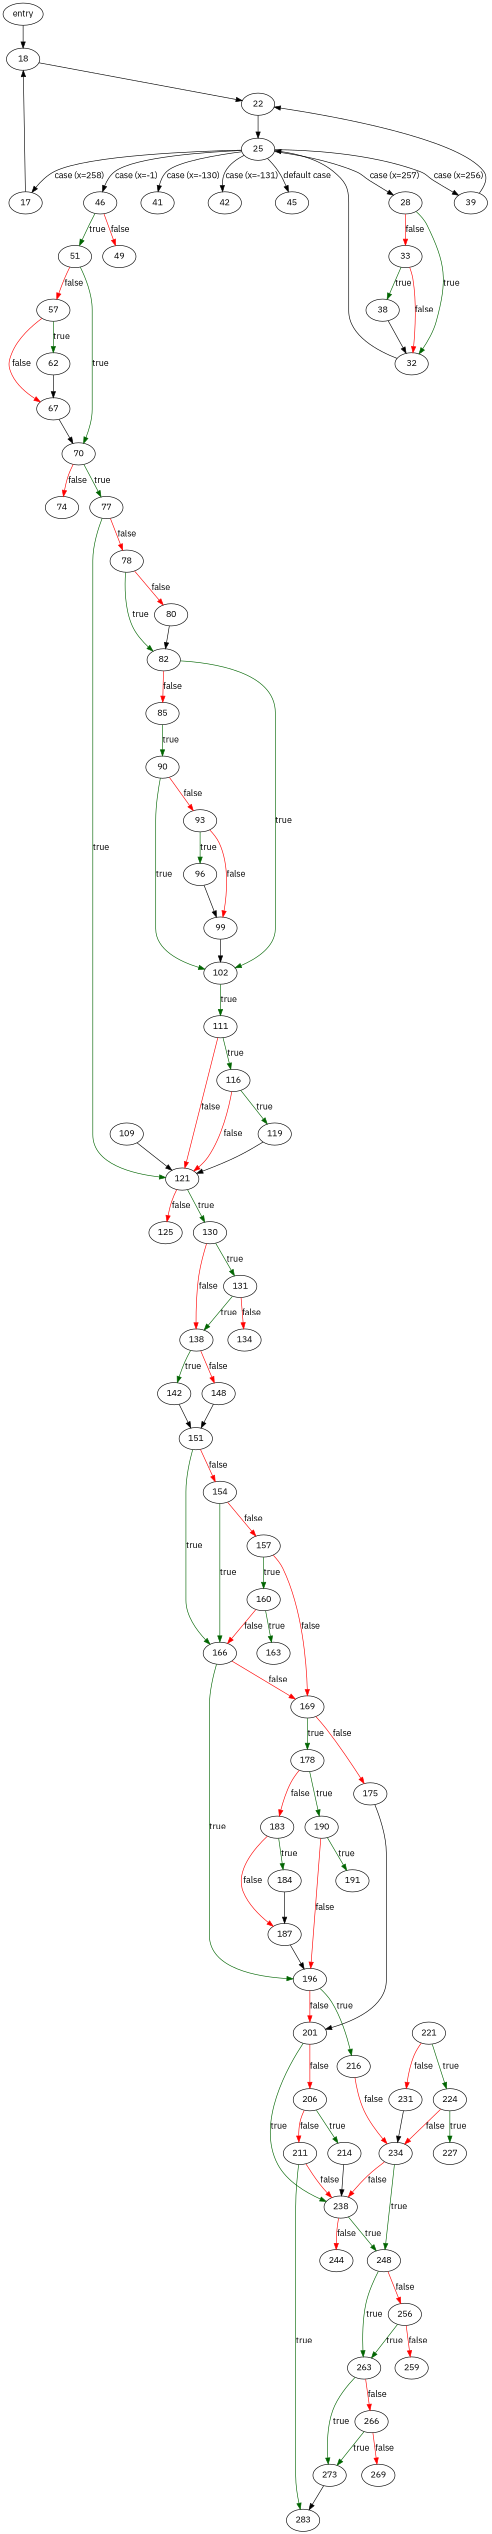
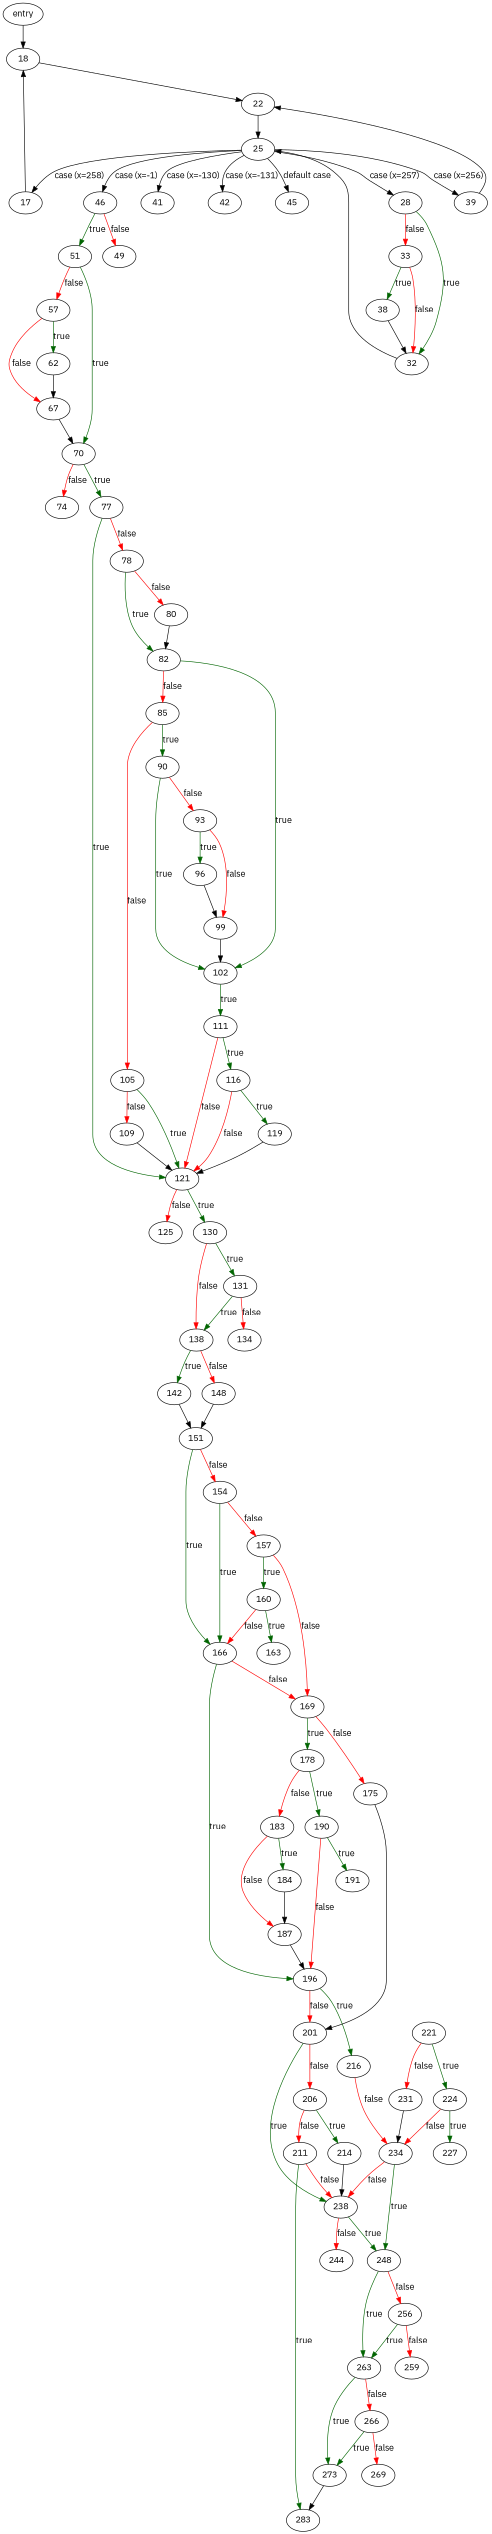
none -> (127, 1080)
